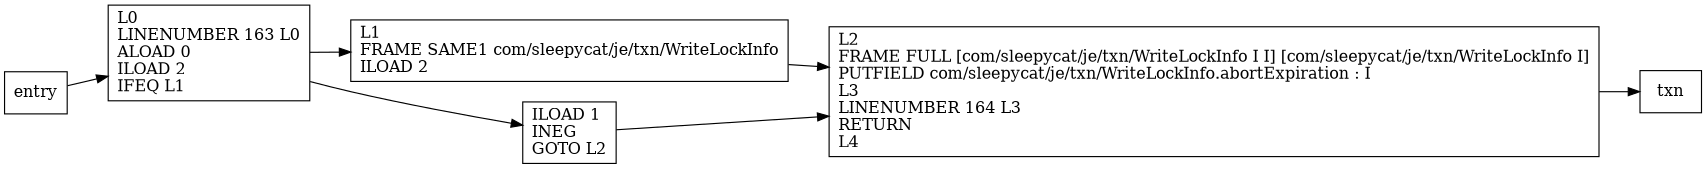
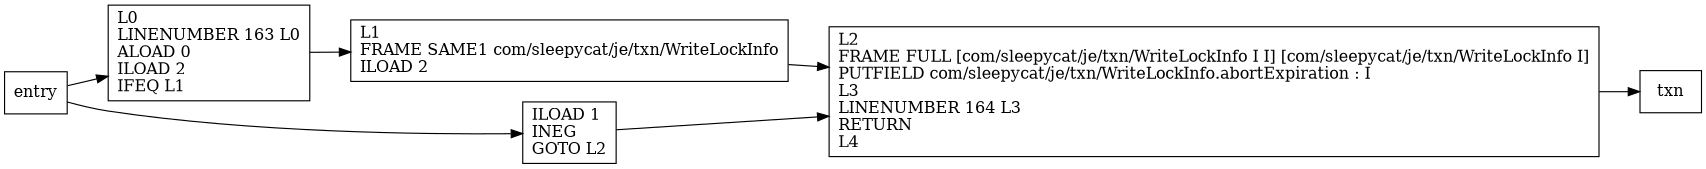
(410, 104) -> (288, 129)
